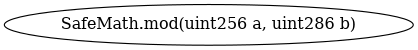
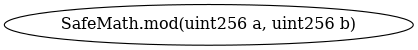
(209, 25) -> (209, 25)
